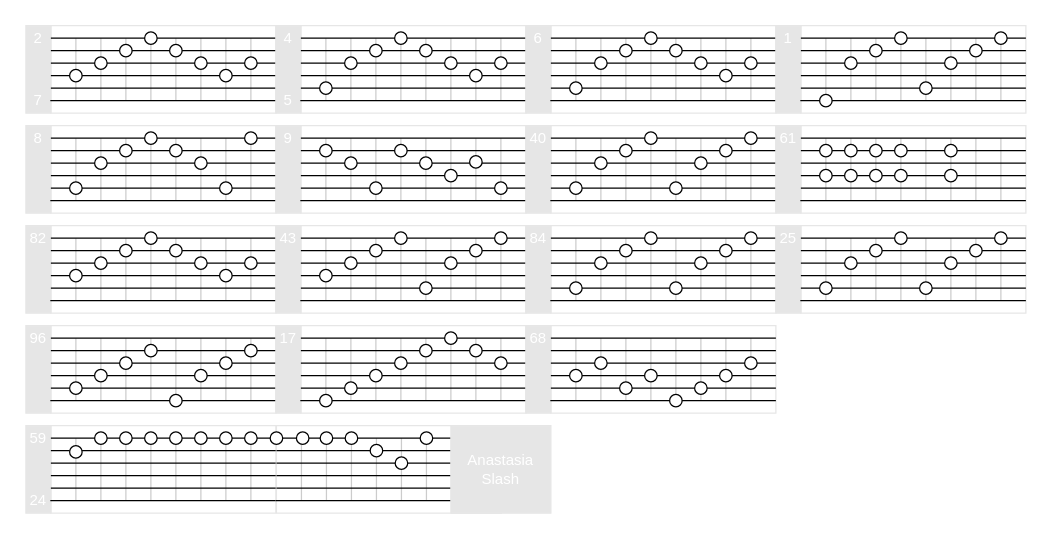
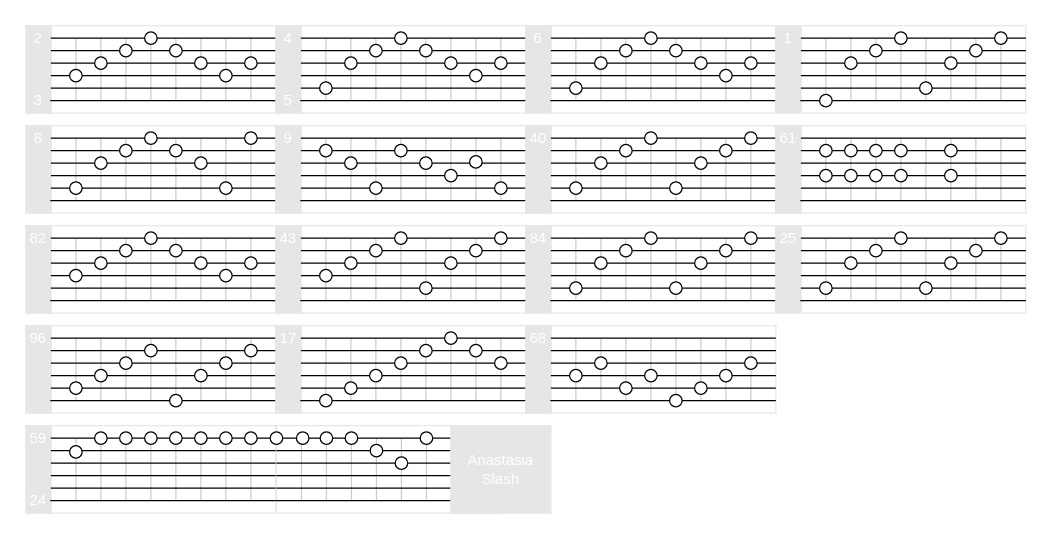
(38, 101) -> (38, 101)
